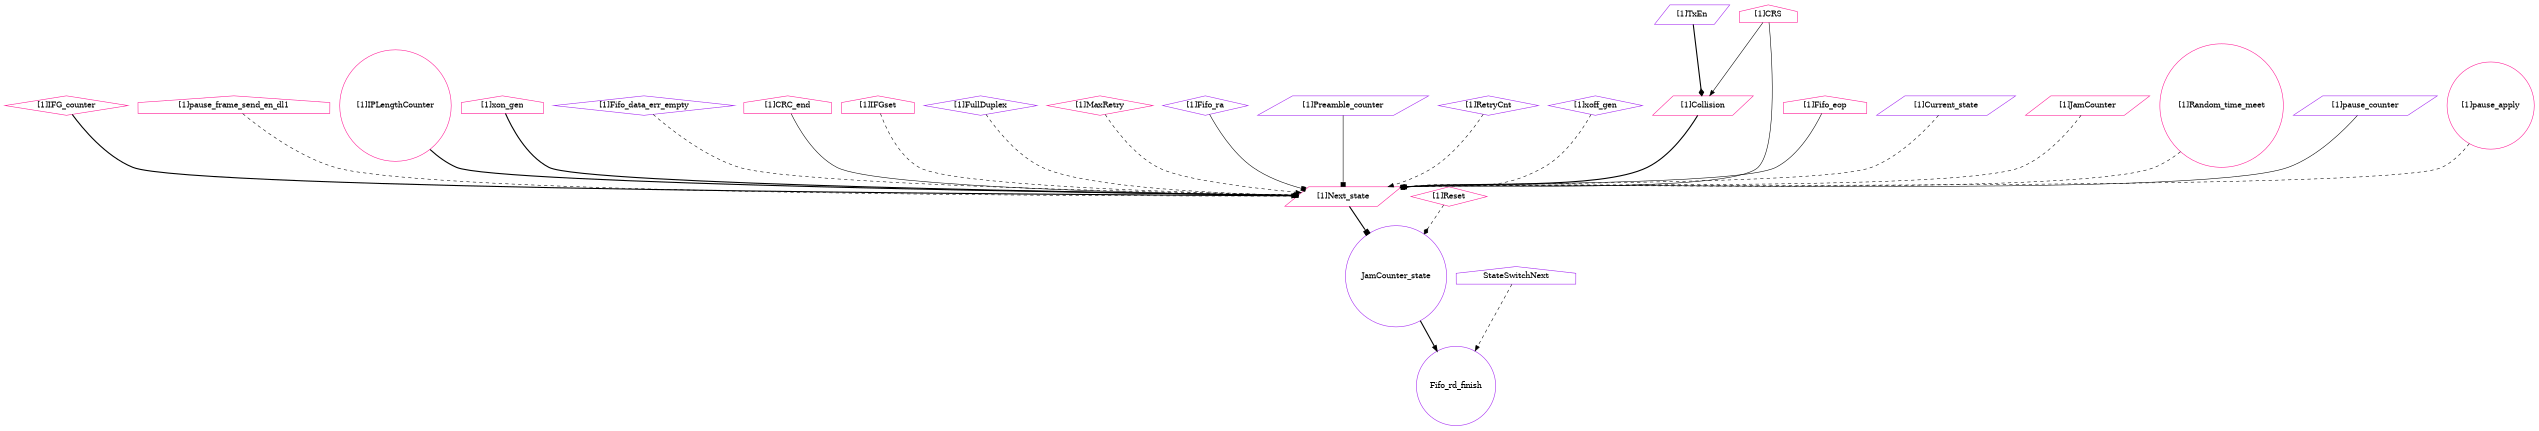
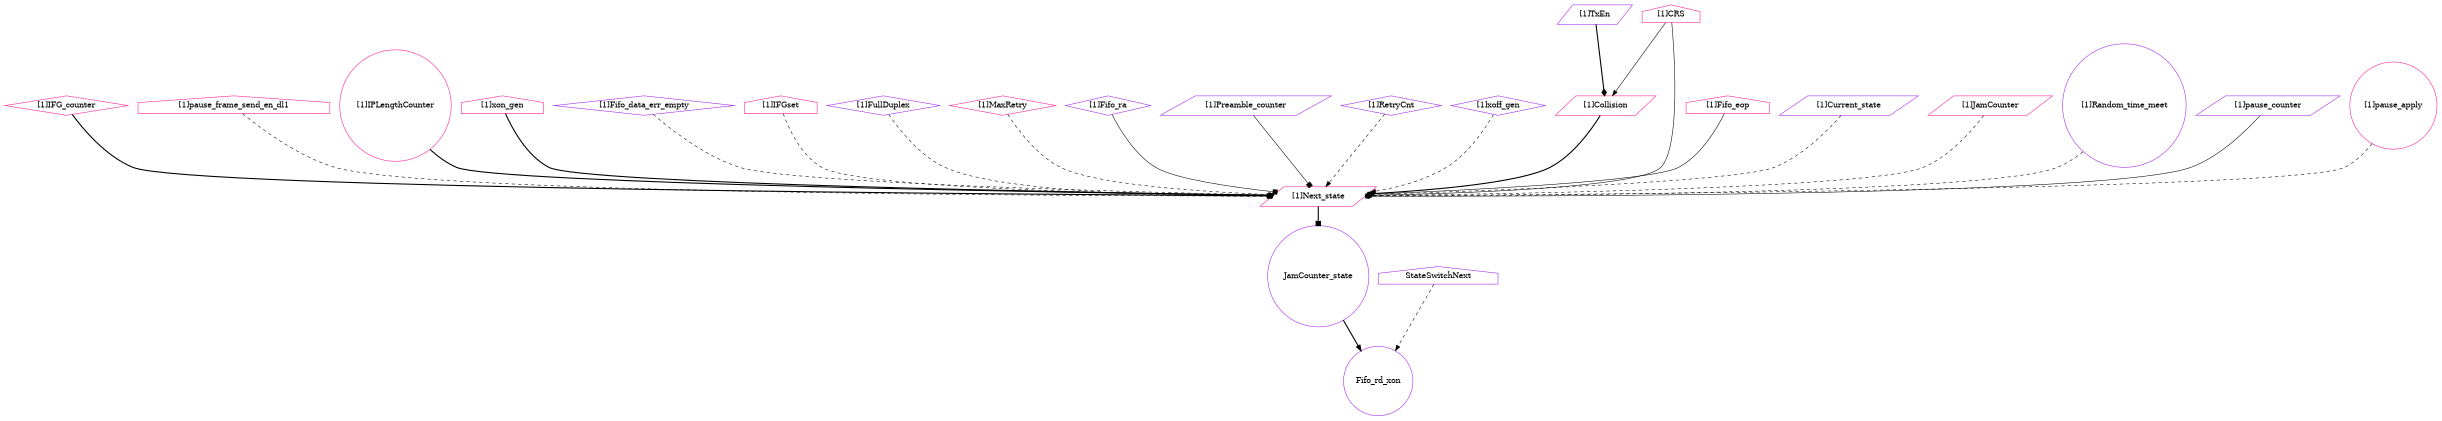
(788, 106) -> none
(2222, 106) -> (2124, 106)
(1449, 197) -> none
(1456, 386) -> (1378, 381)
